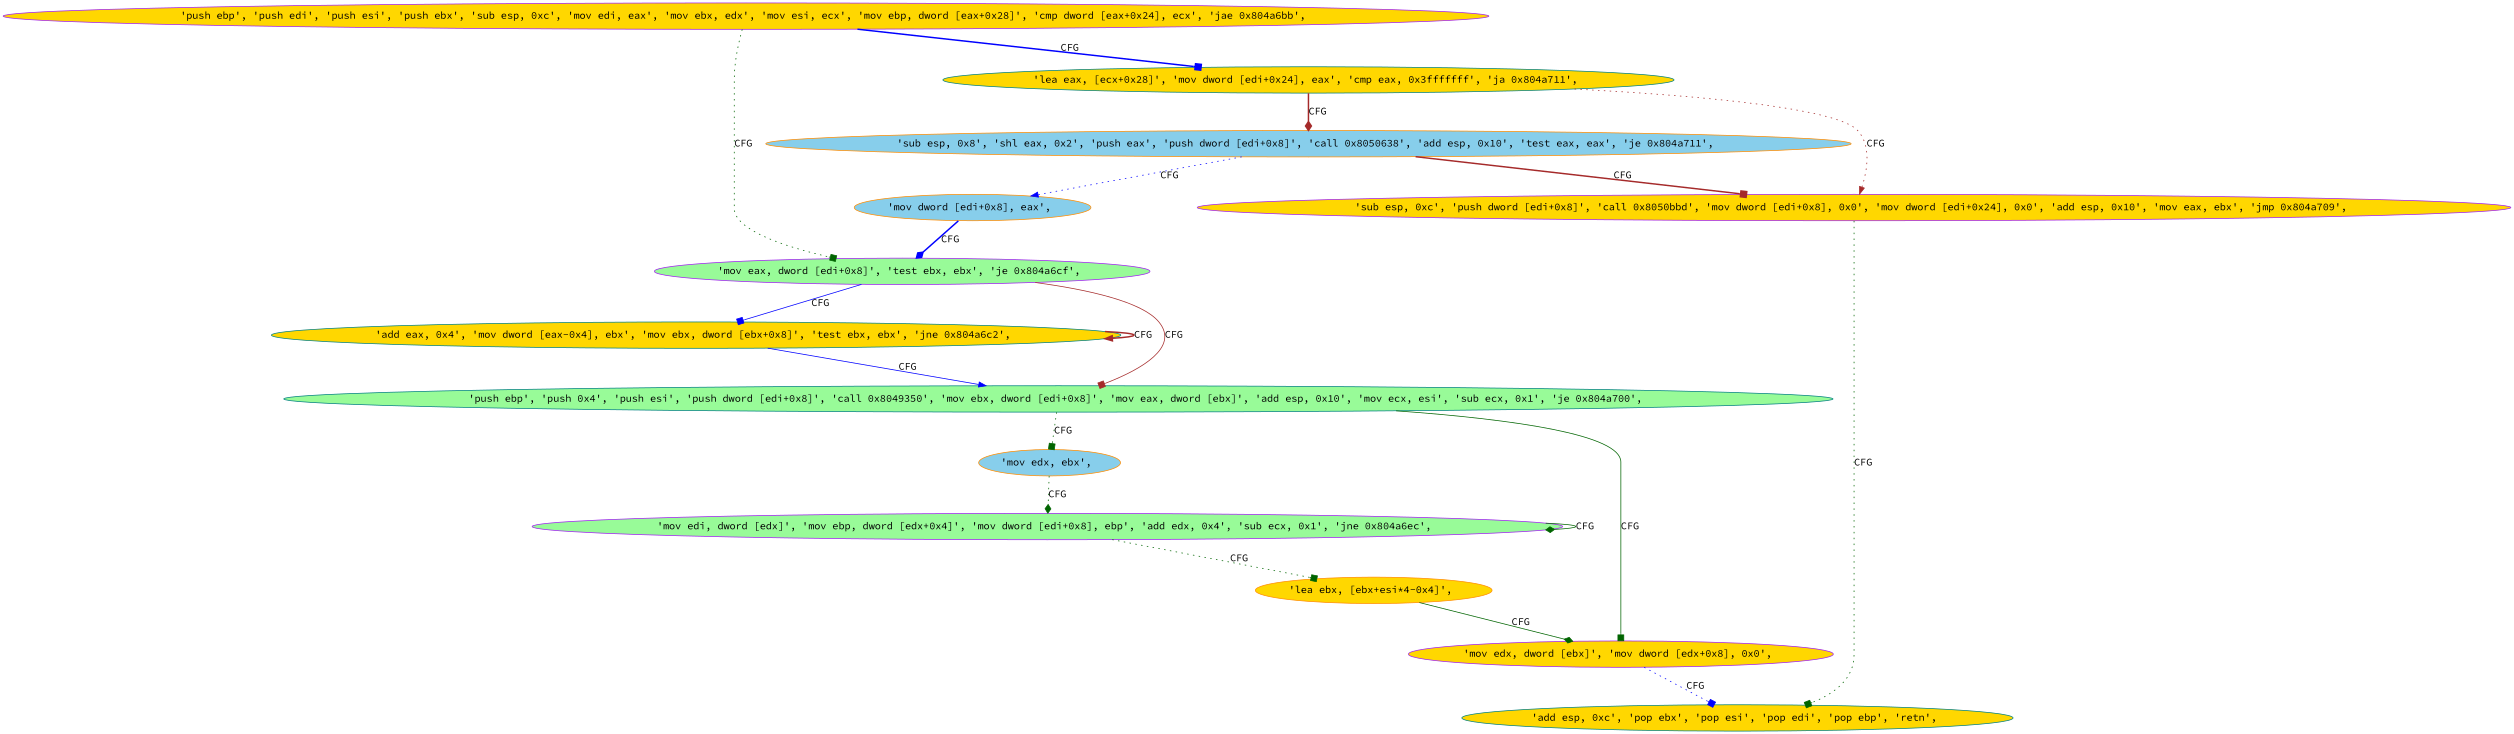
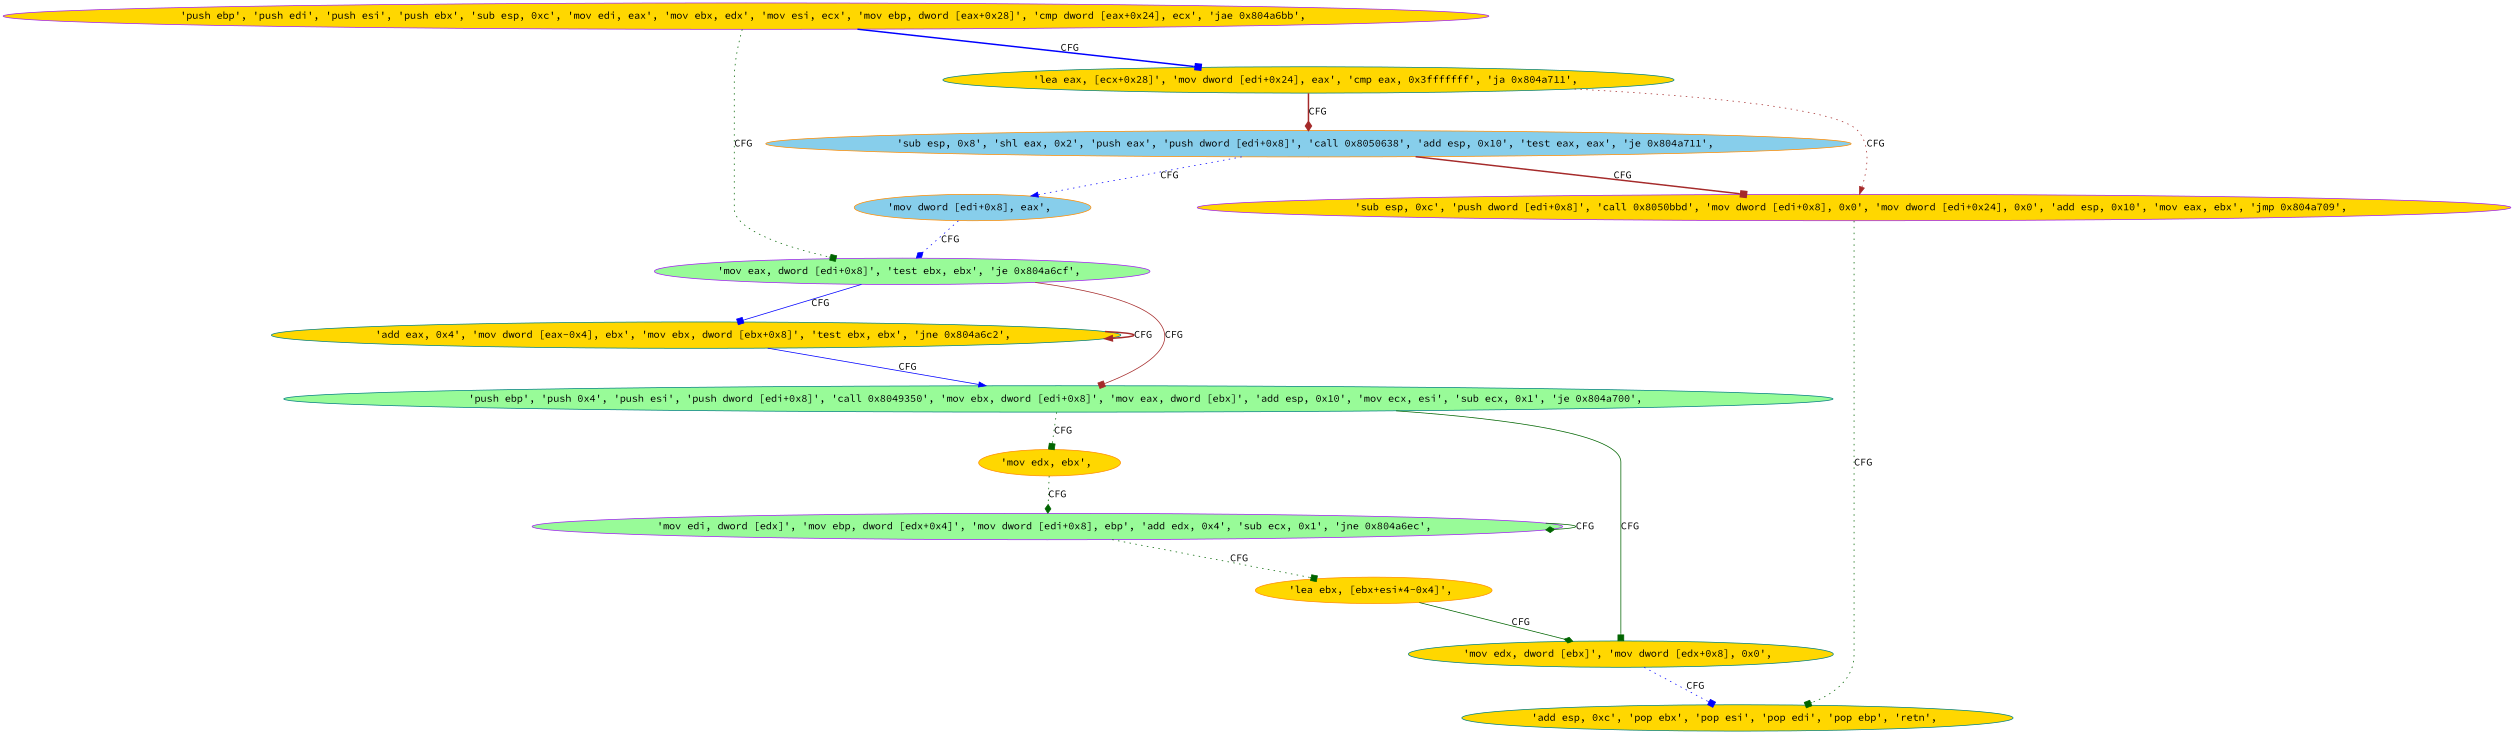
(941, 236) -> (941, 236)
(1050, 463) -> (1050, 463)
(1621, 654) -> (1621, 654)
